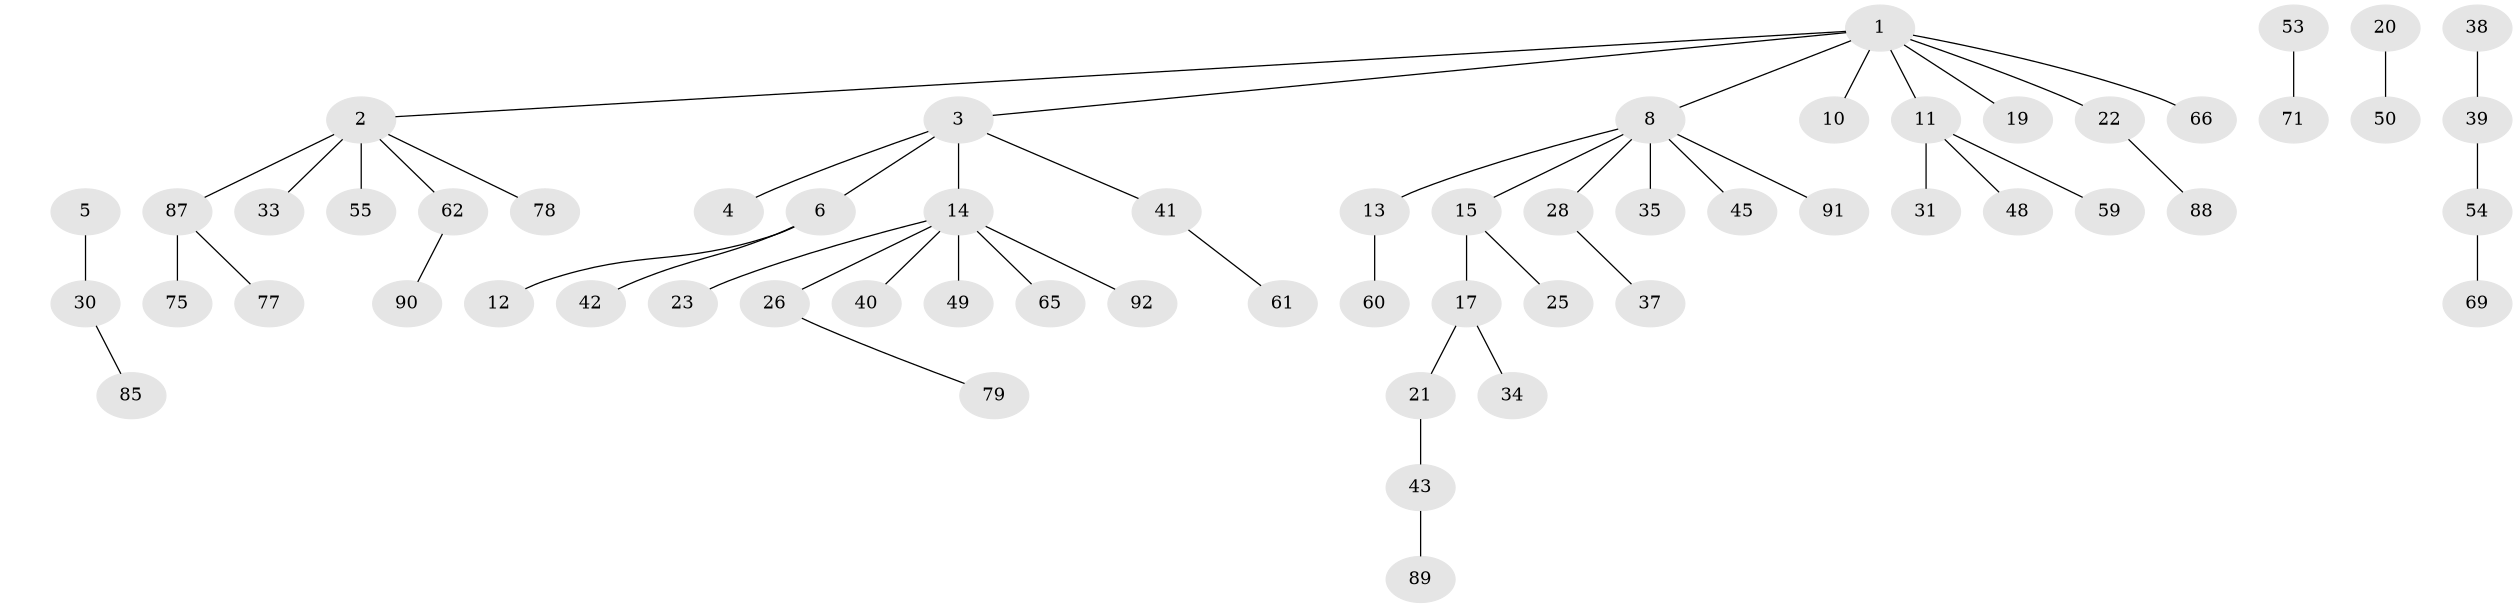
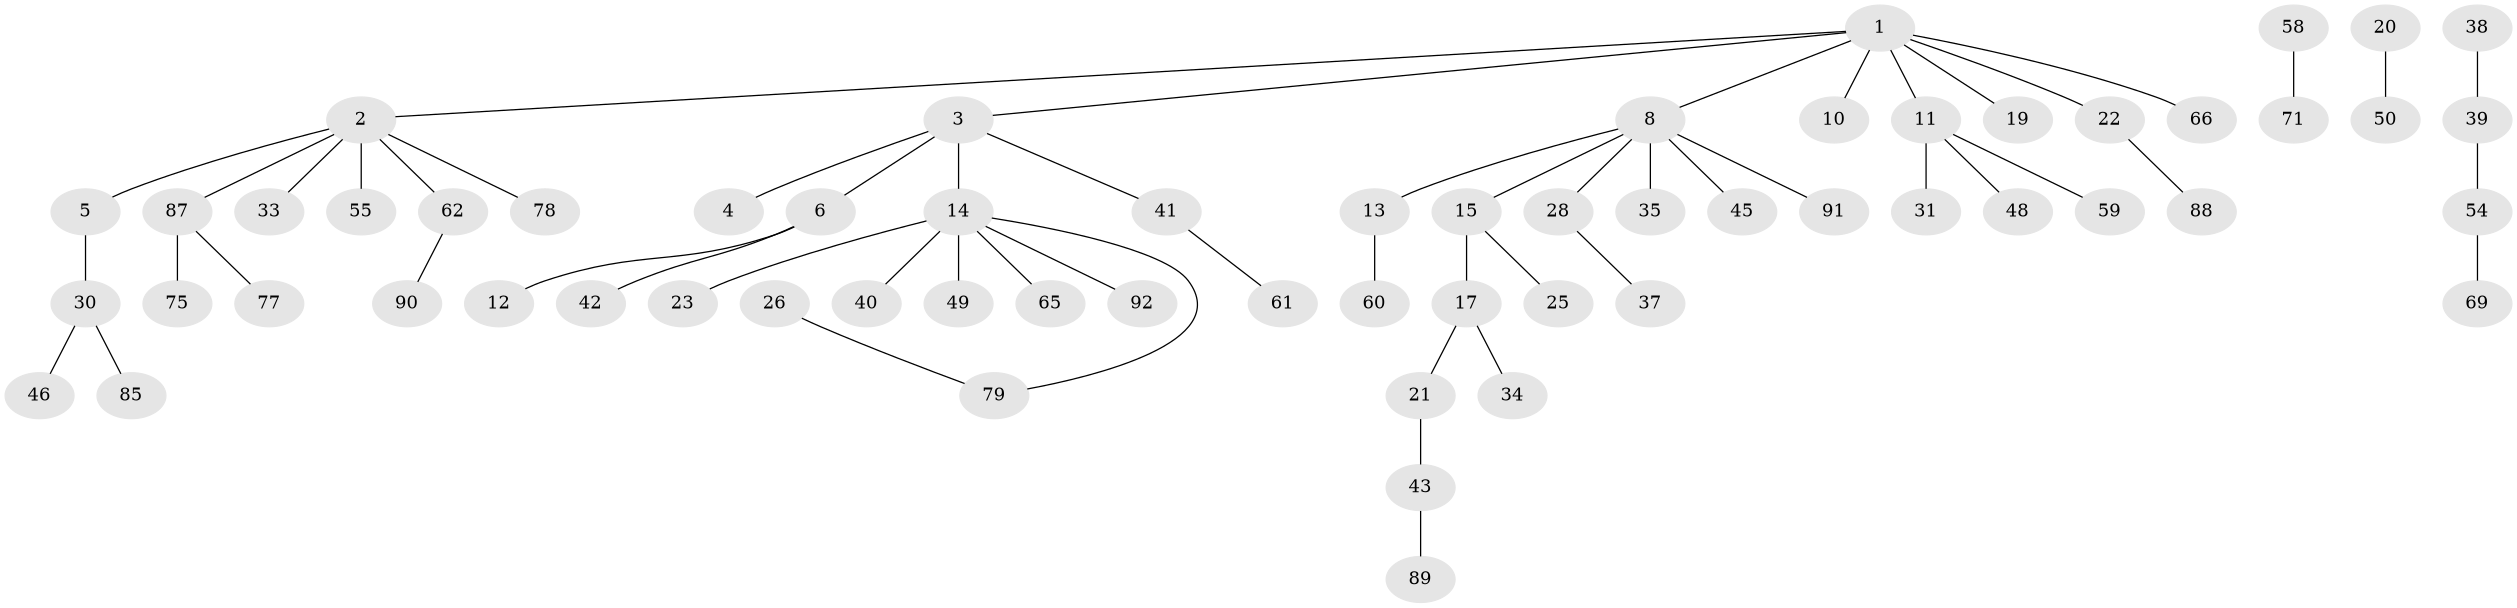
(2294, 28) -> (2294, 28)
none -> (220, 159)
(867, 258) -> (1191, 288)
none -> (40, 396)
